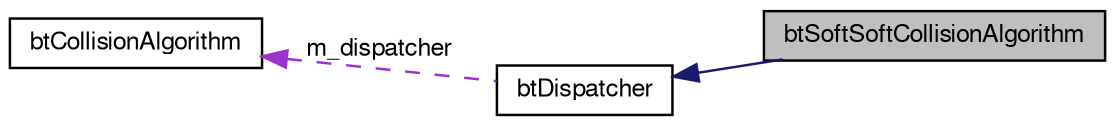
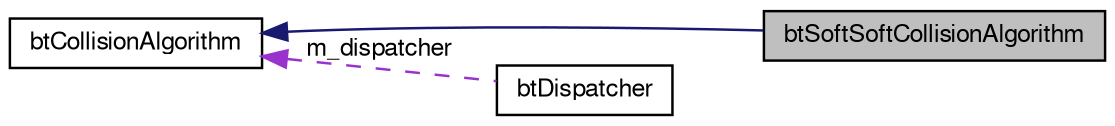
(740, 66) -> (525, 27)
